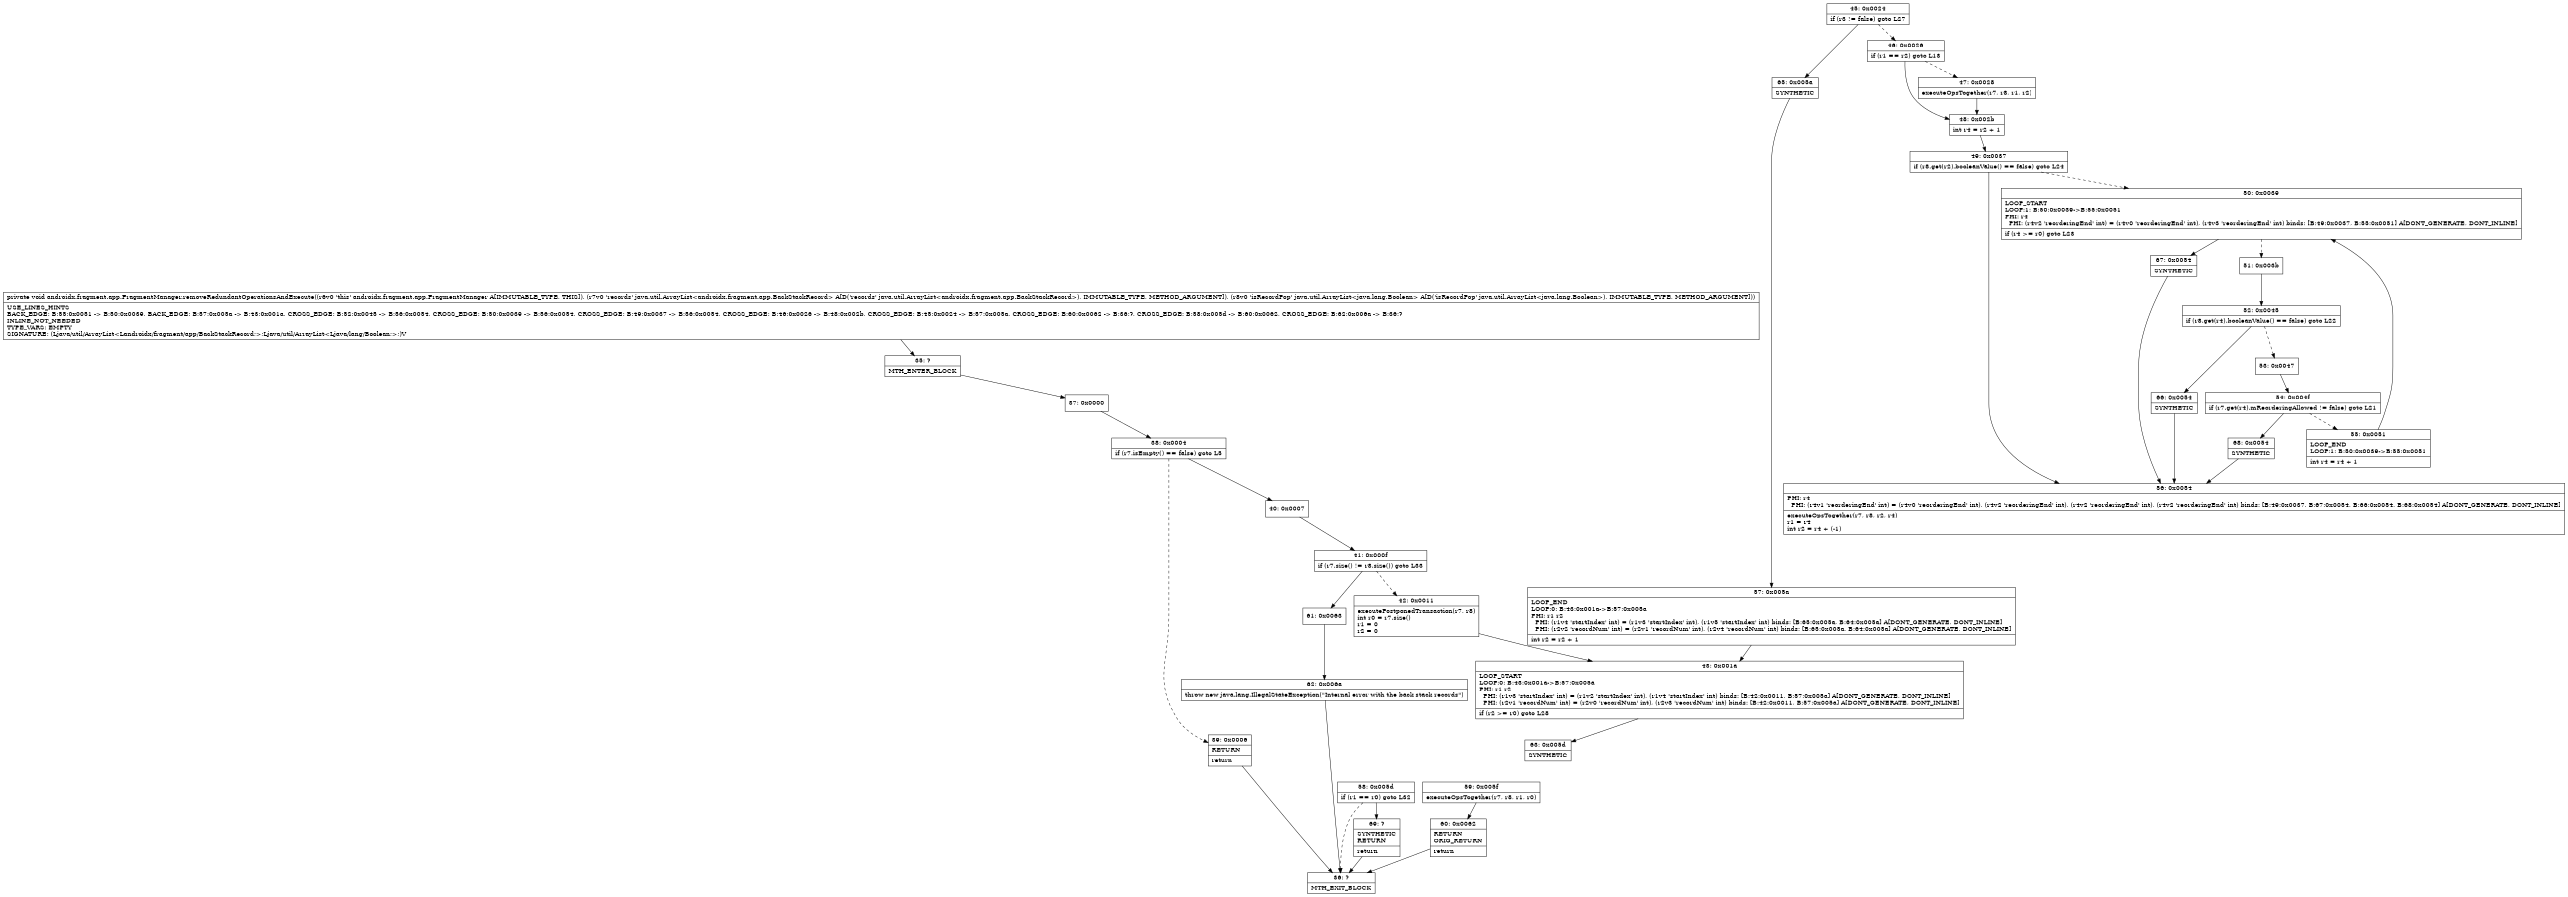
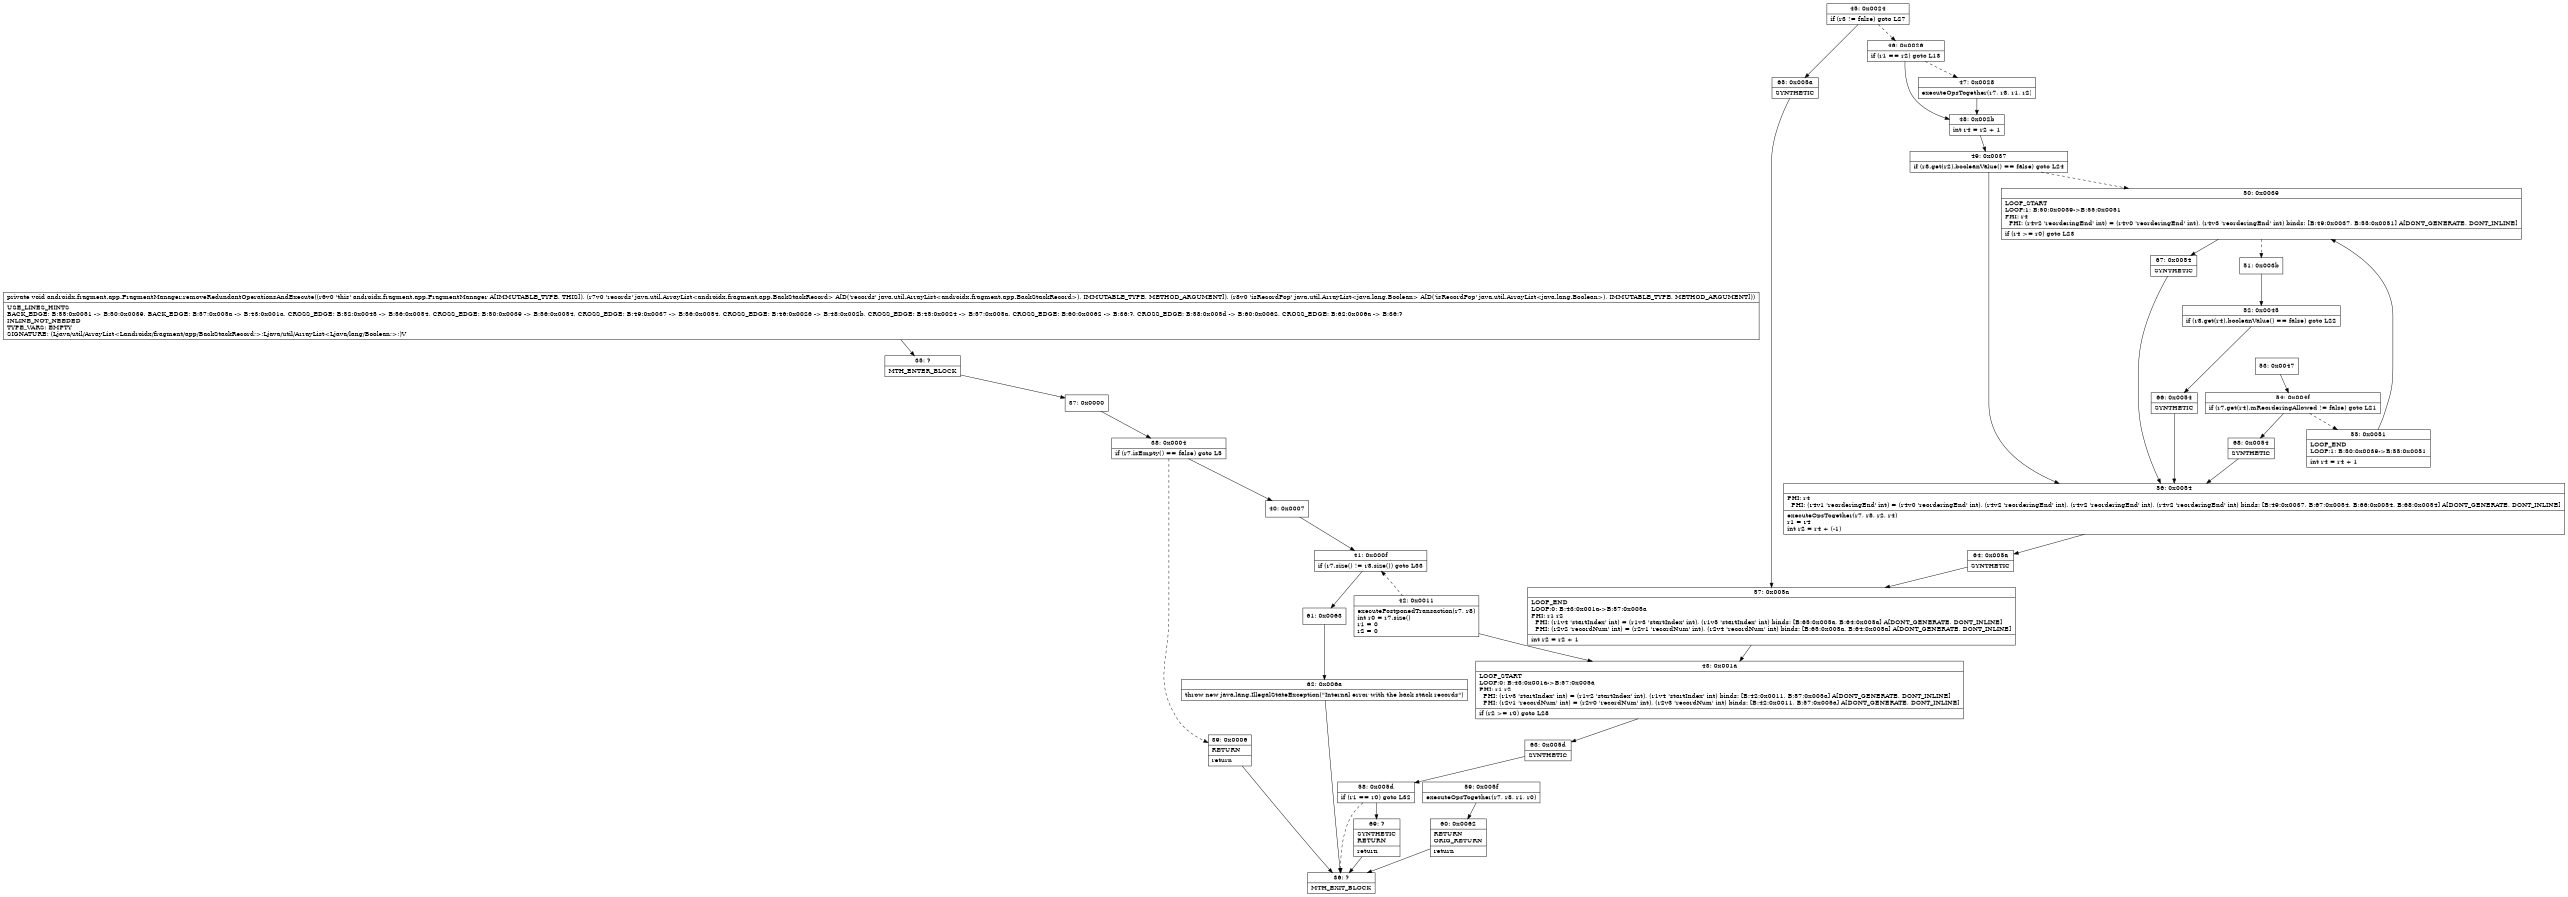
(2269, 340) -> none
none -> (1991, 561)
(1385, 582) -> (1394, 585)
none -> (1472, 769)
